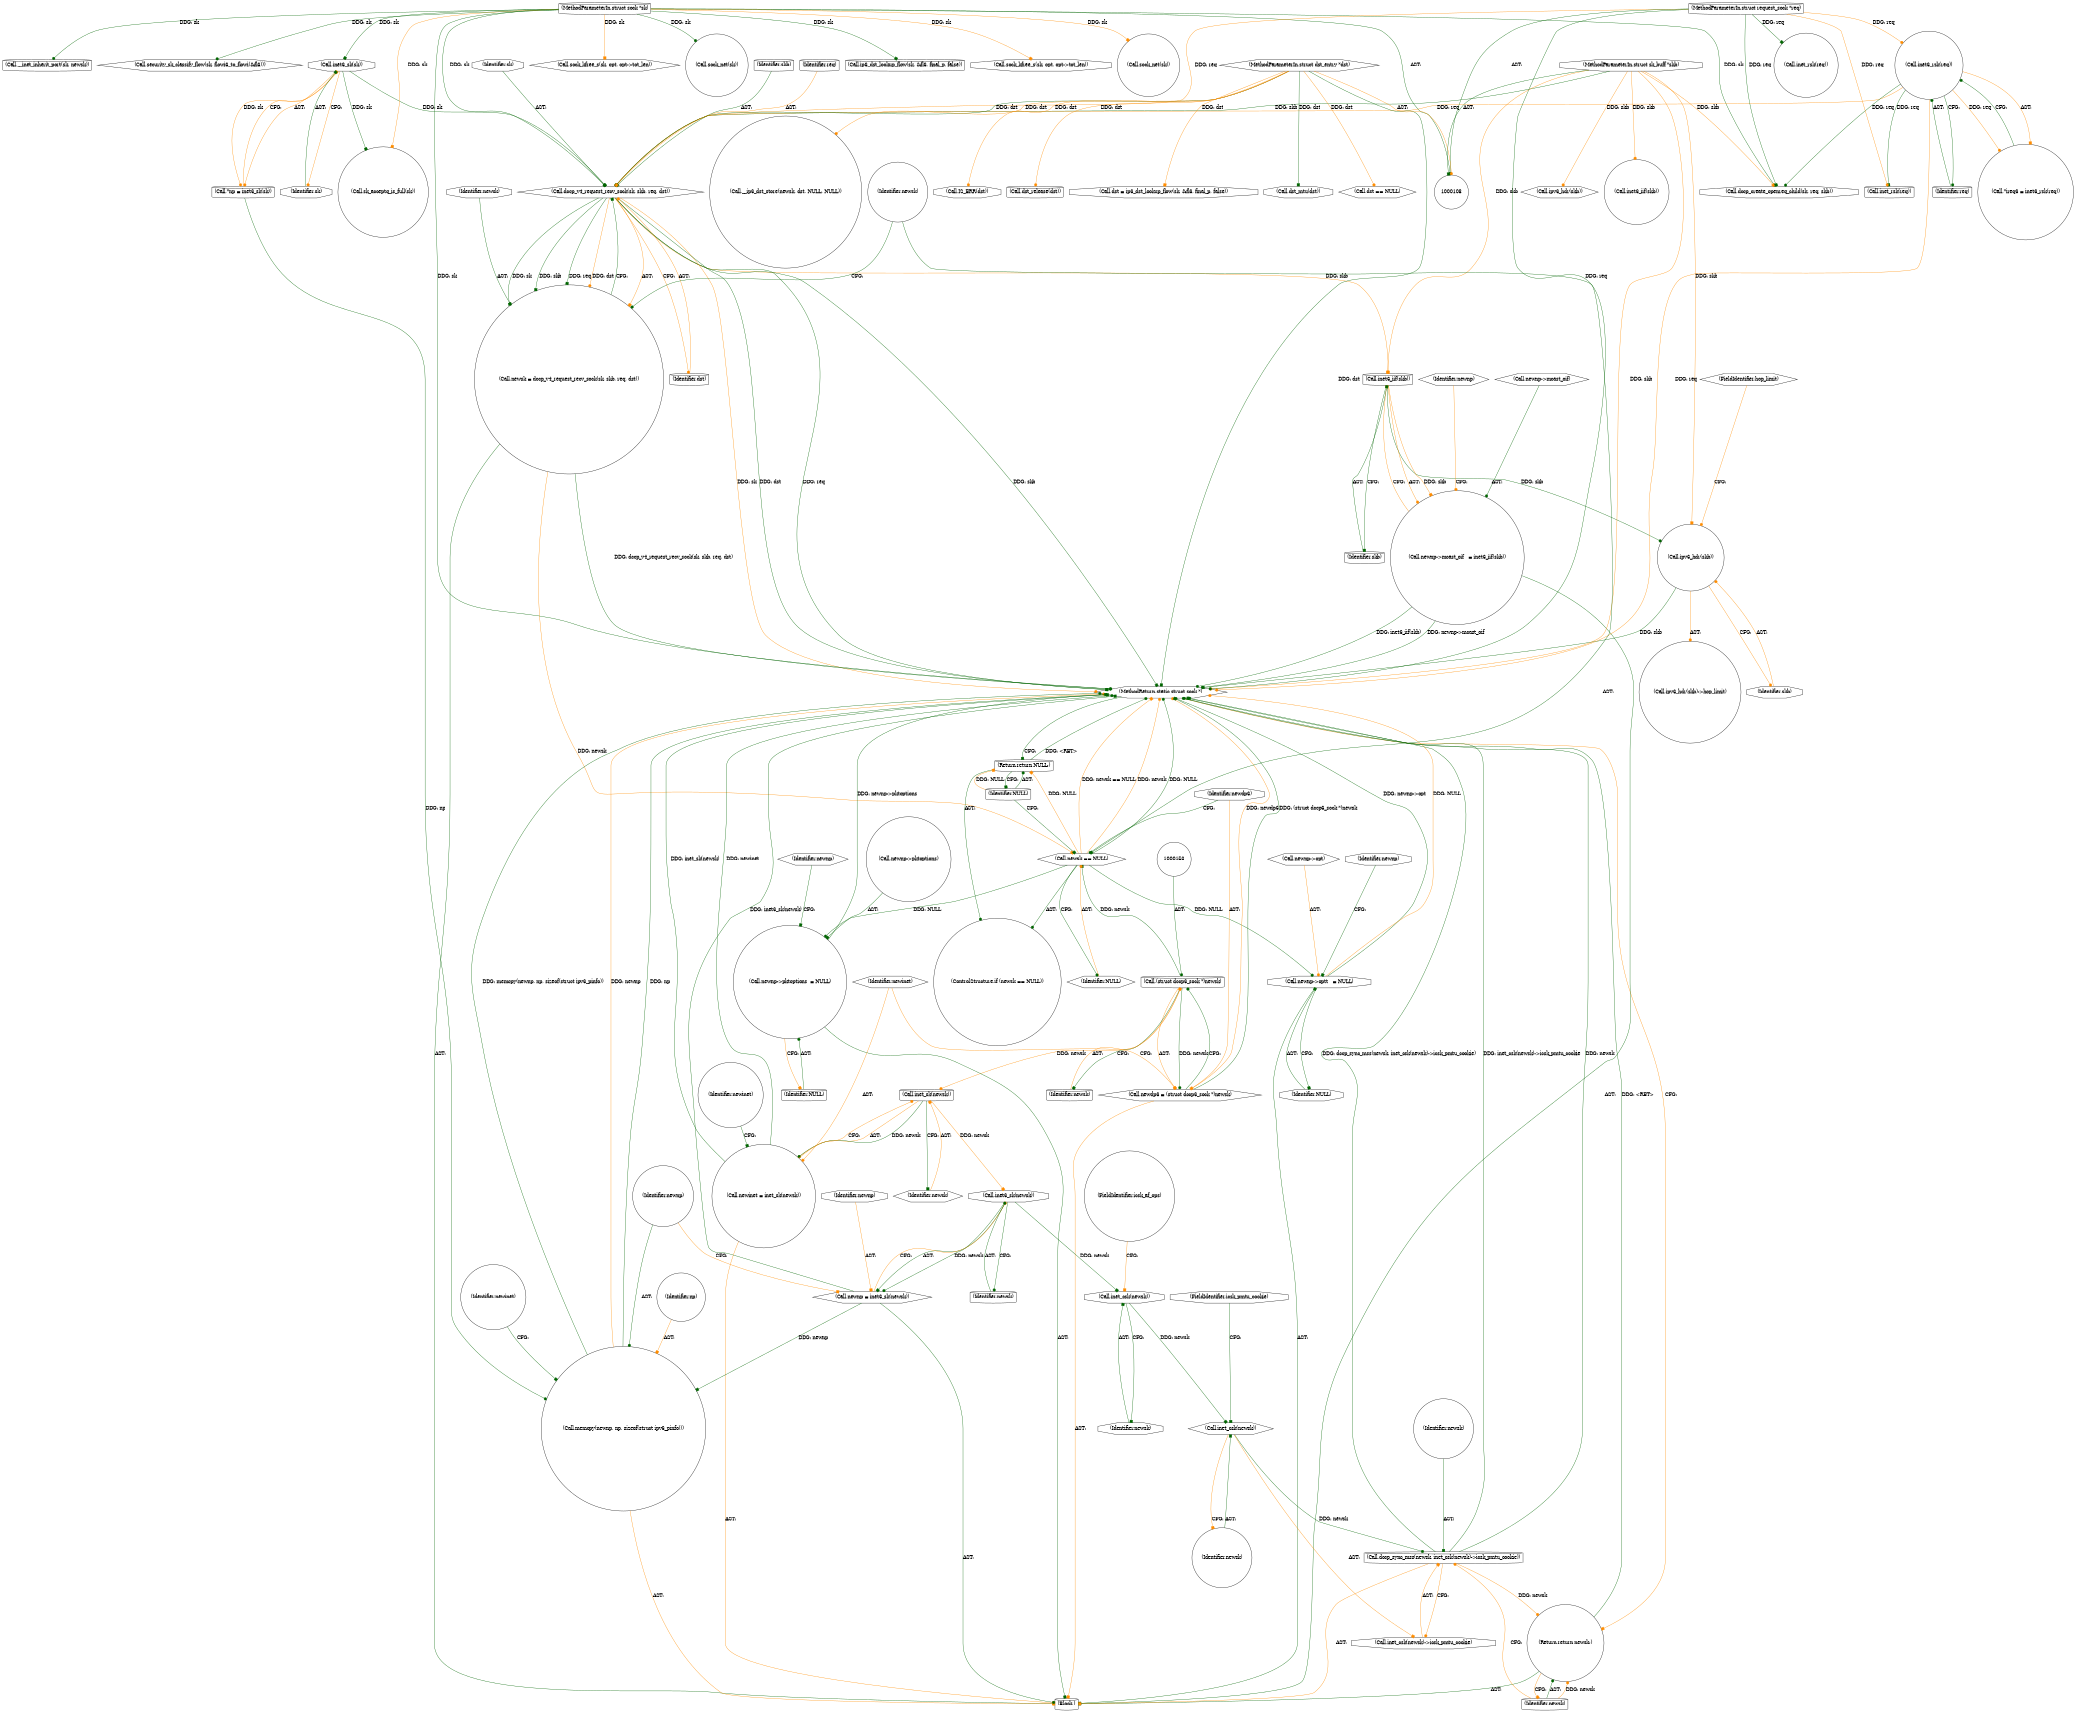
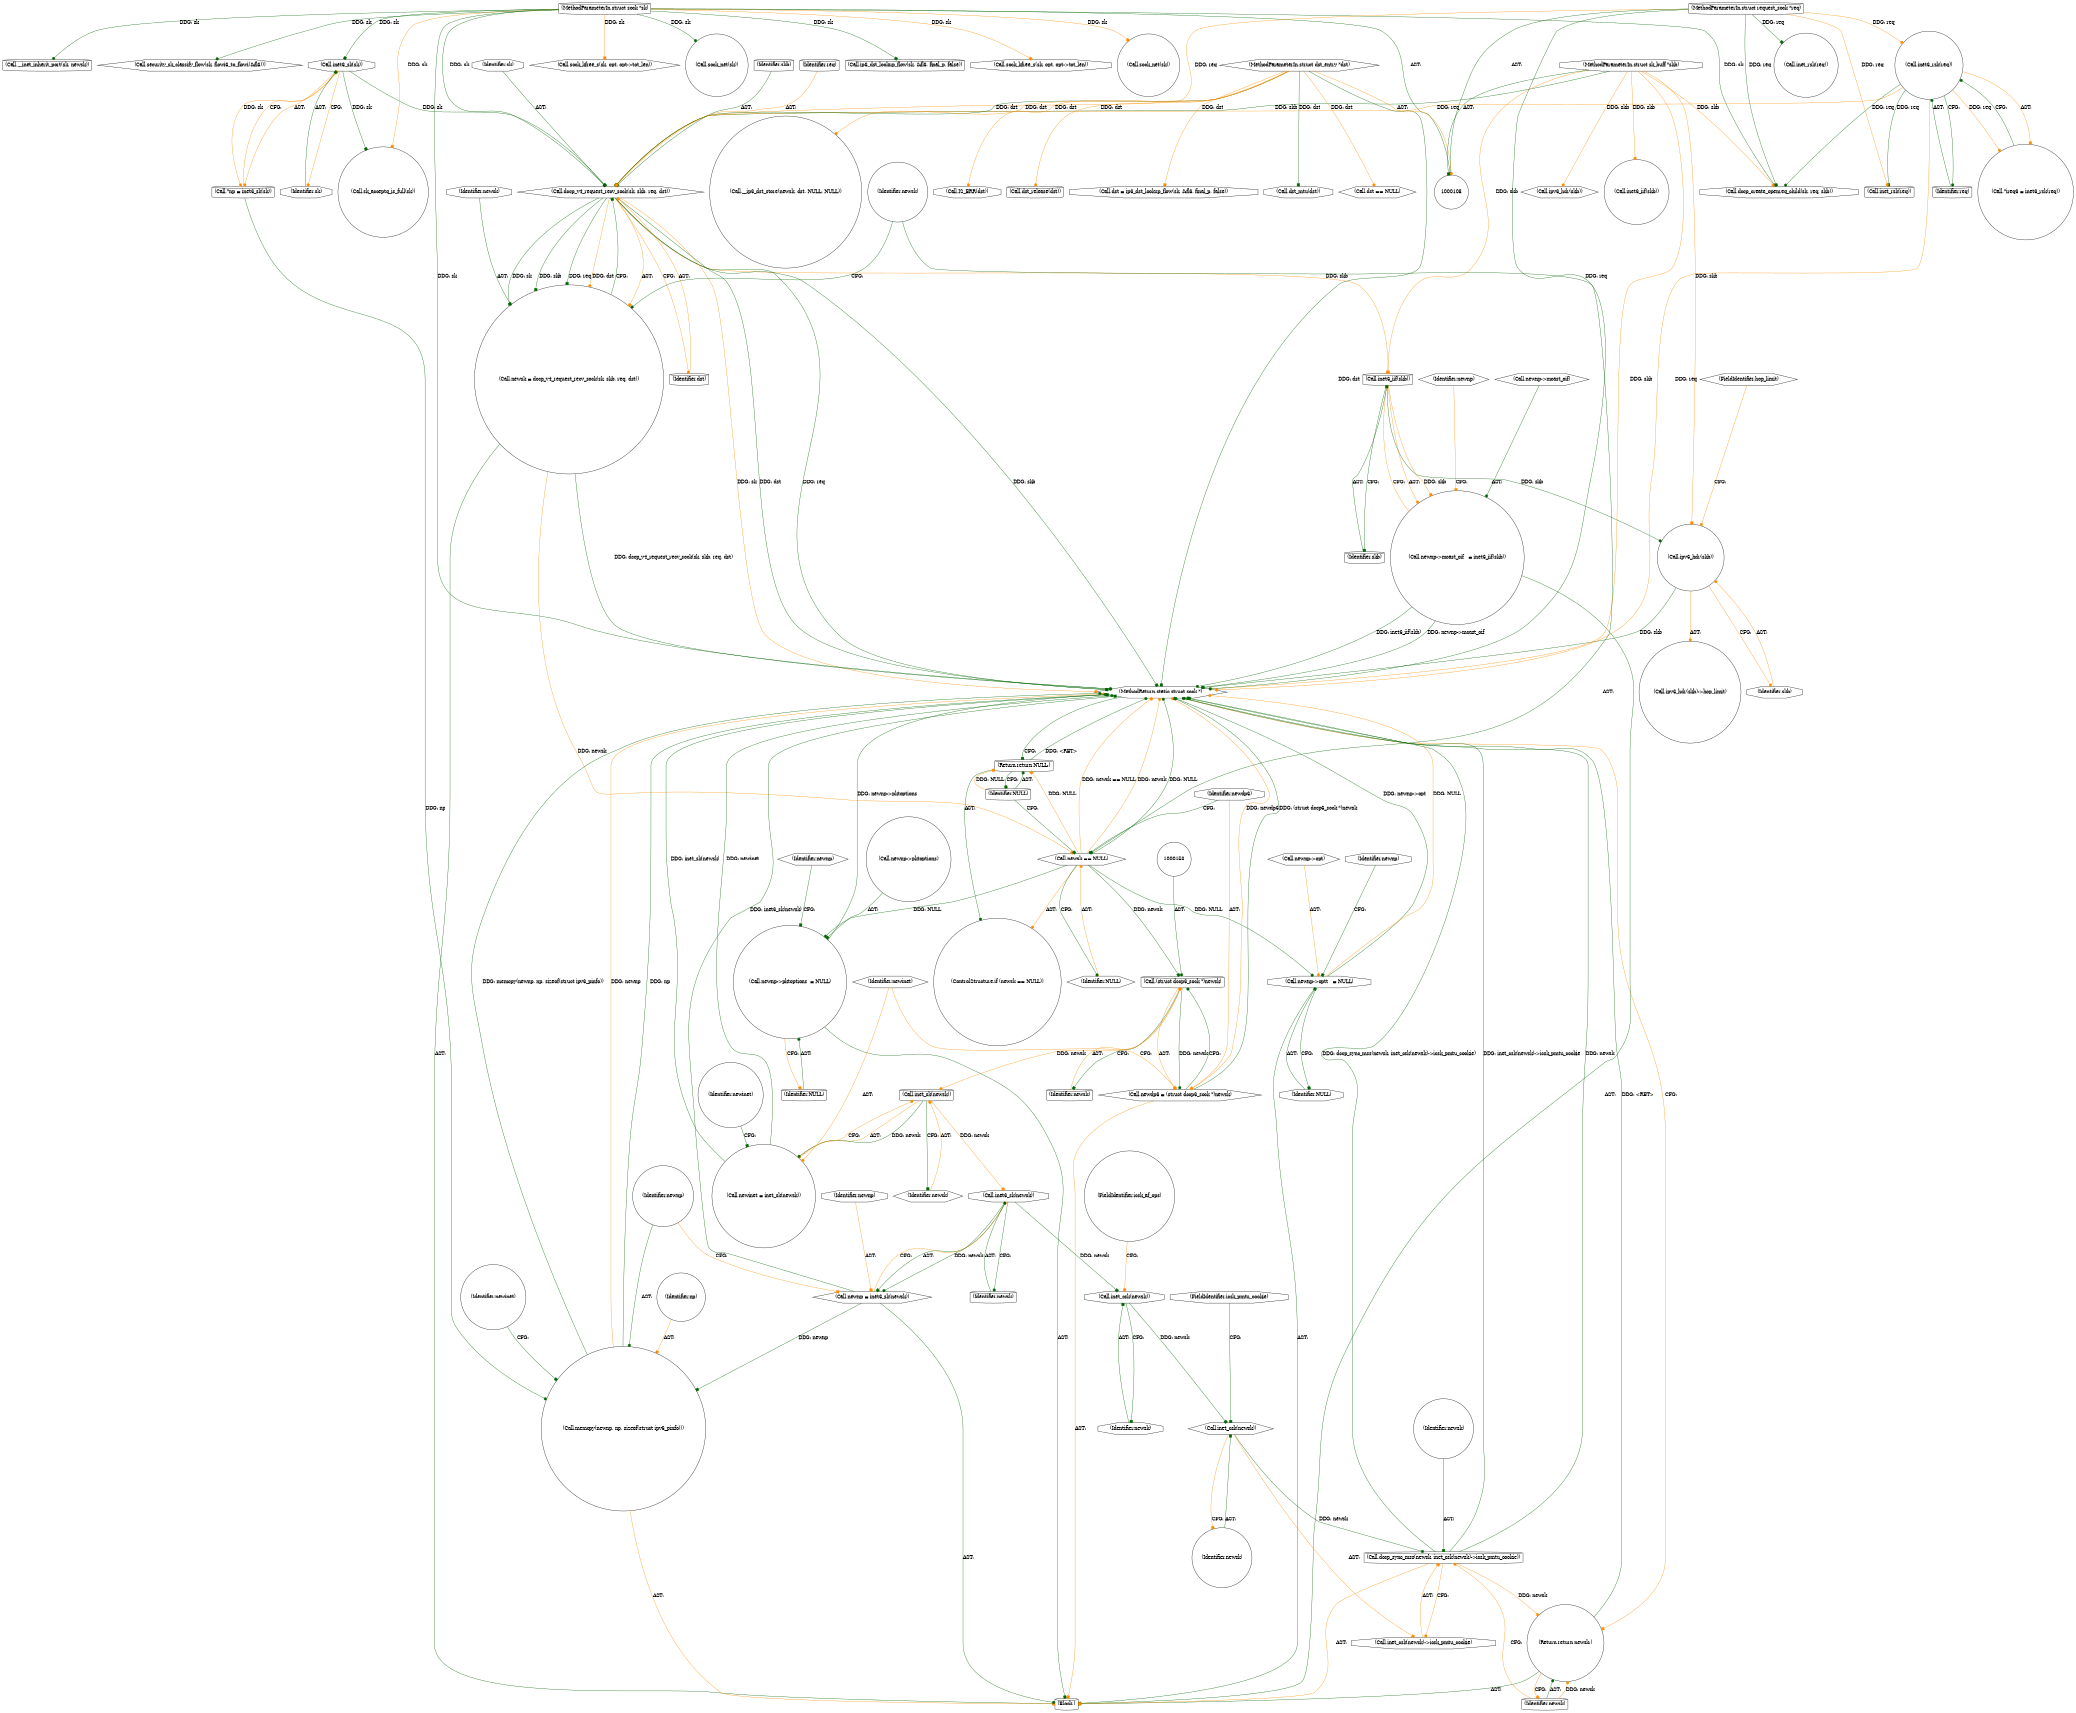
(1055, 895) -> (1055, 895)
(1131, 916) -> (1137, 916)
(725, 1609) -> none
